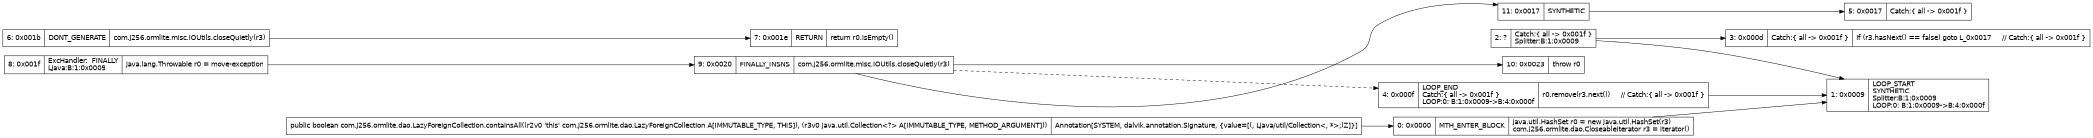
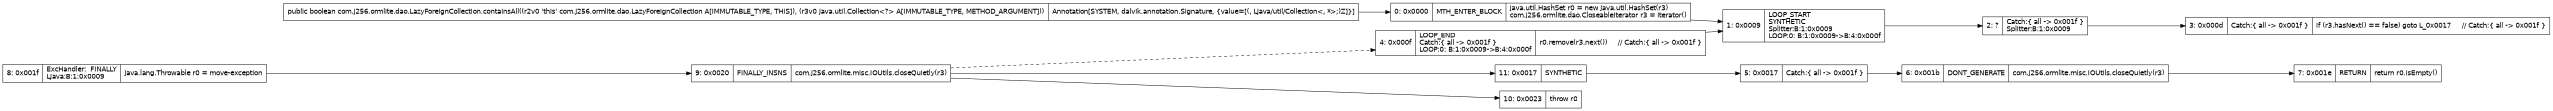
(1719, 53) -> (1931, 26)
none -> (1882, 73)
